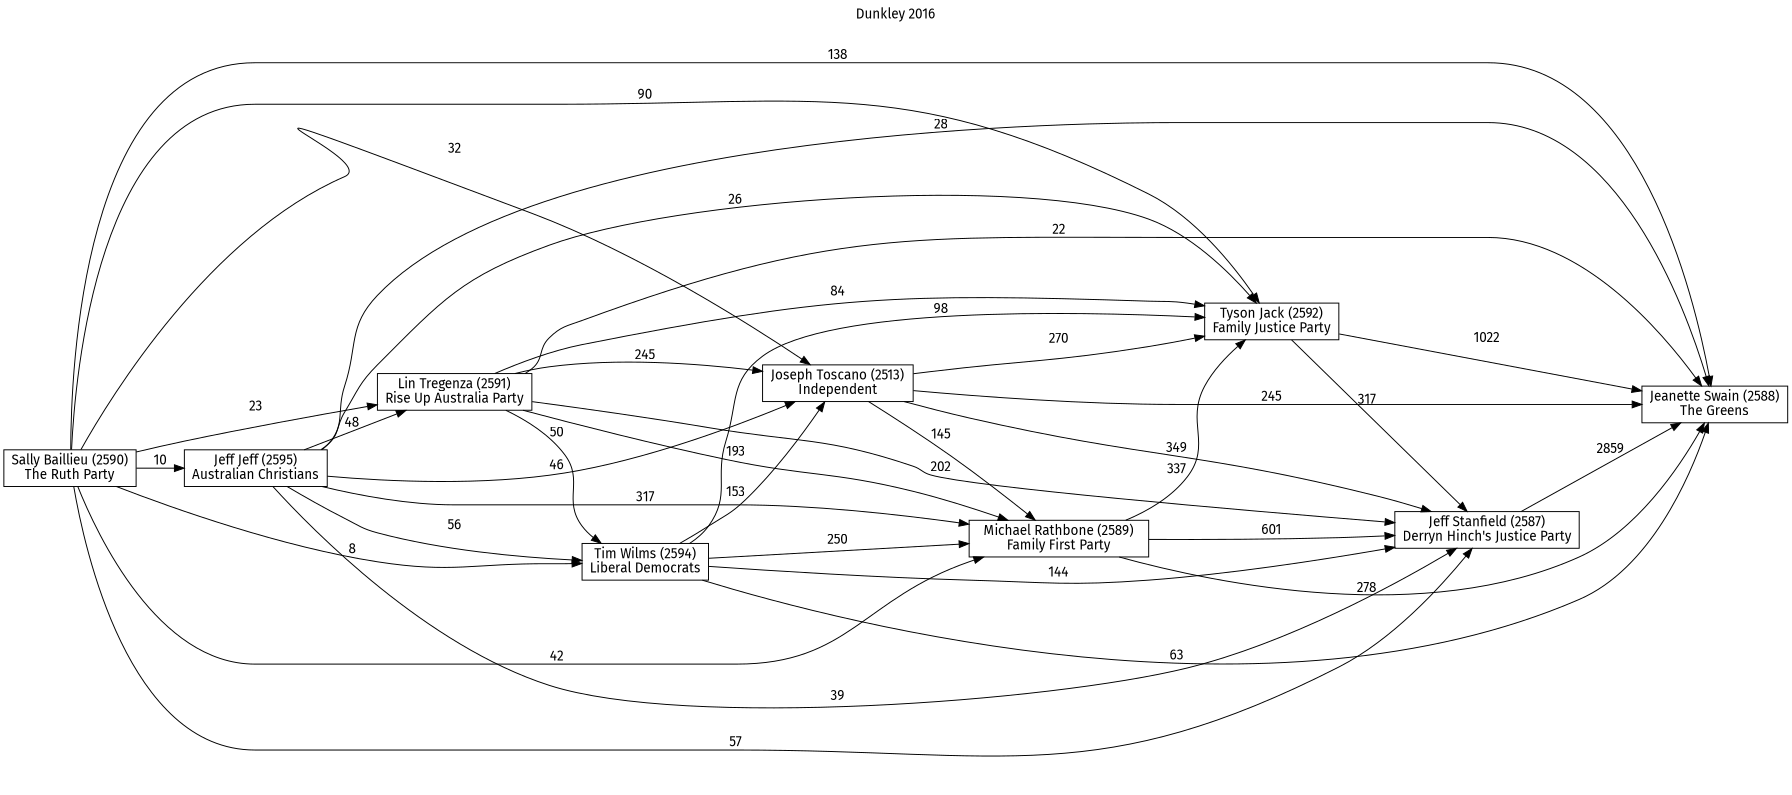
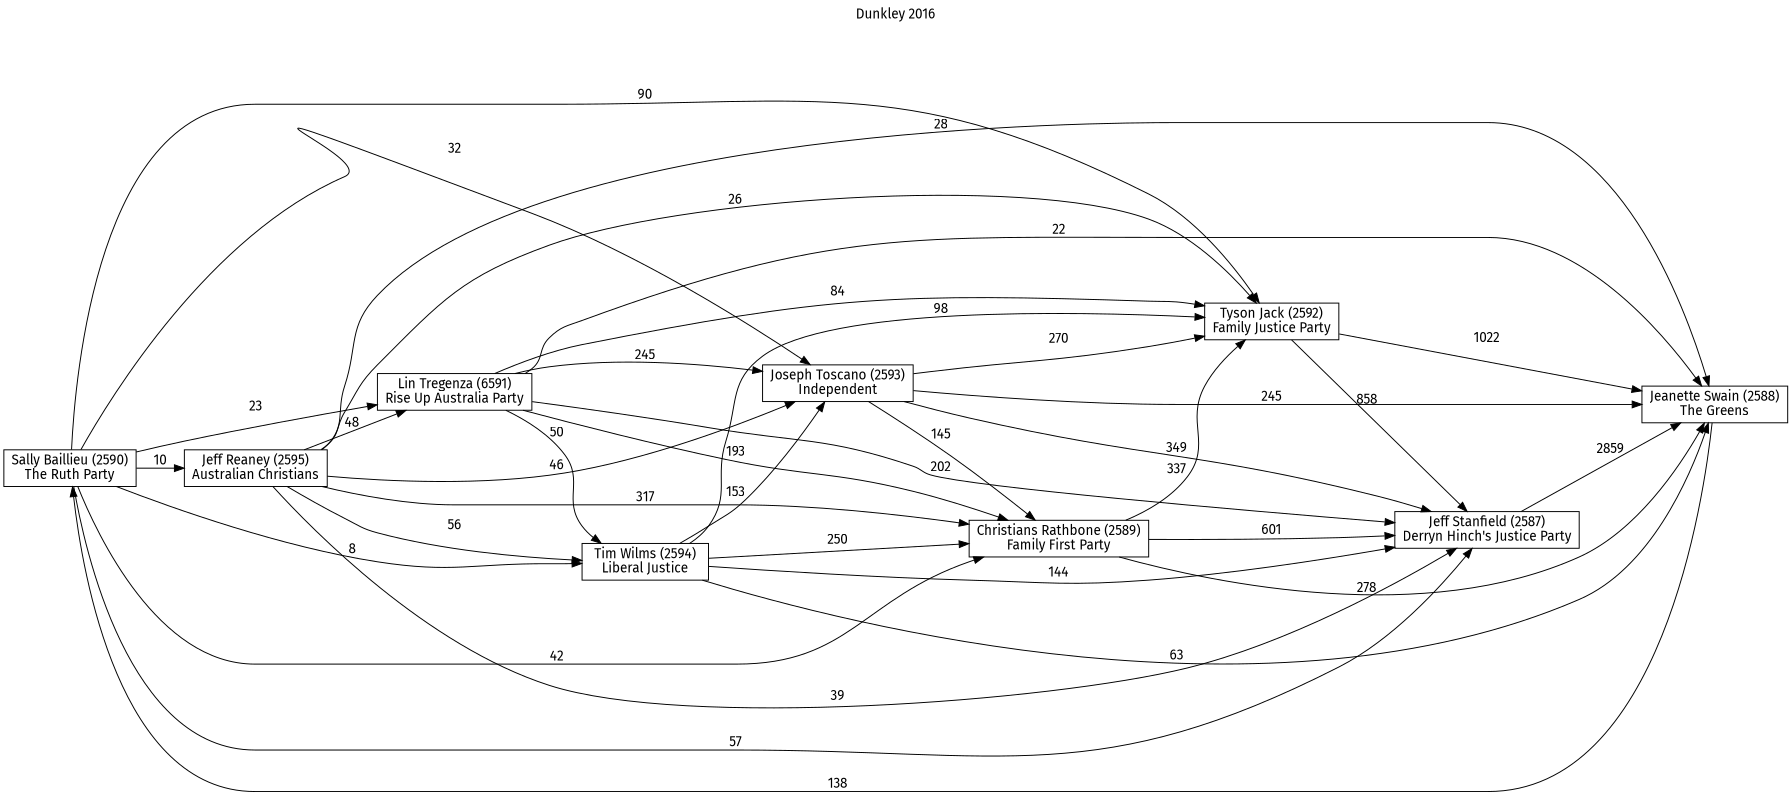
(843, 63) -> (917, 792)
(838, 383) -> (838, 383)
(455, 392) -> (455, 392)
(1367, 400) -> (1367, 400)
(256, 468) -> (256, 468)
(1059, 539) -> (1059, 539)
(645, 562) -> (645, 562)
